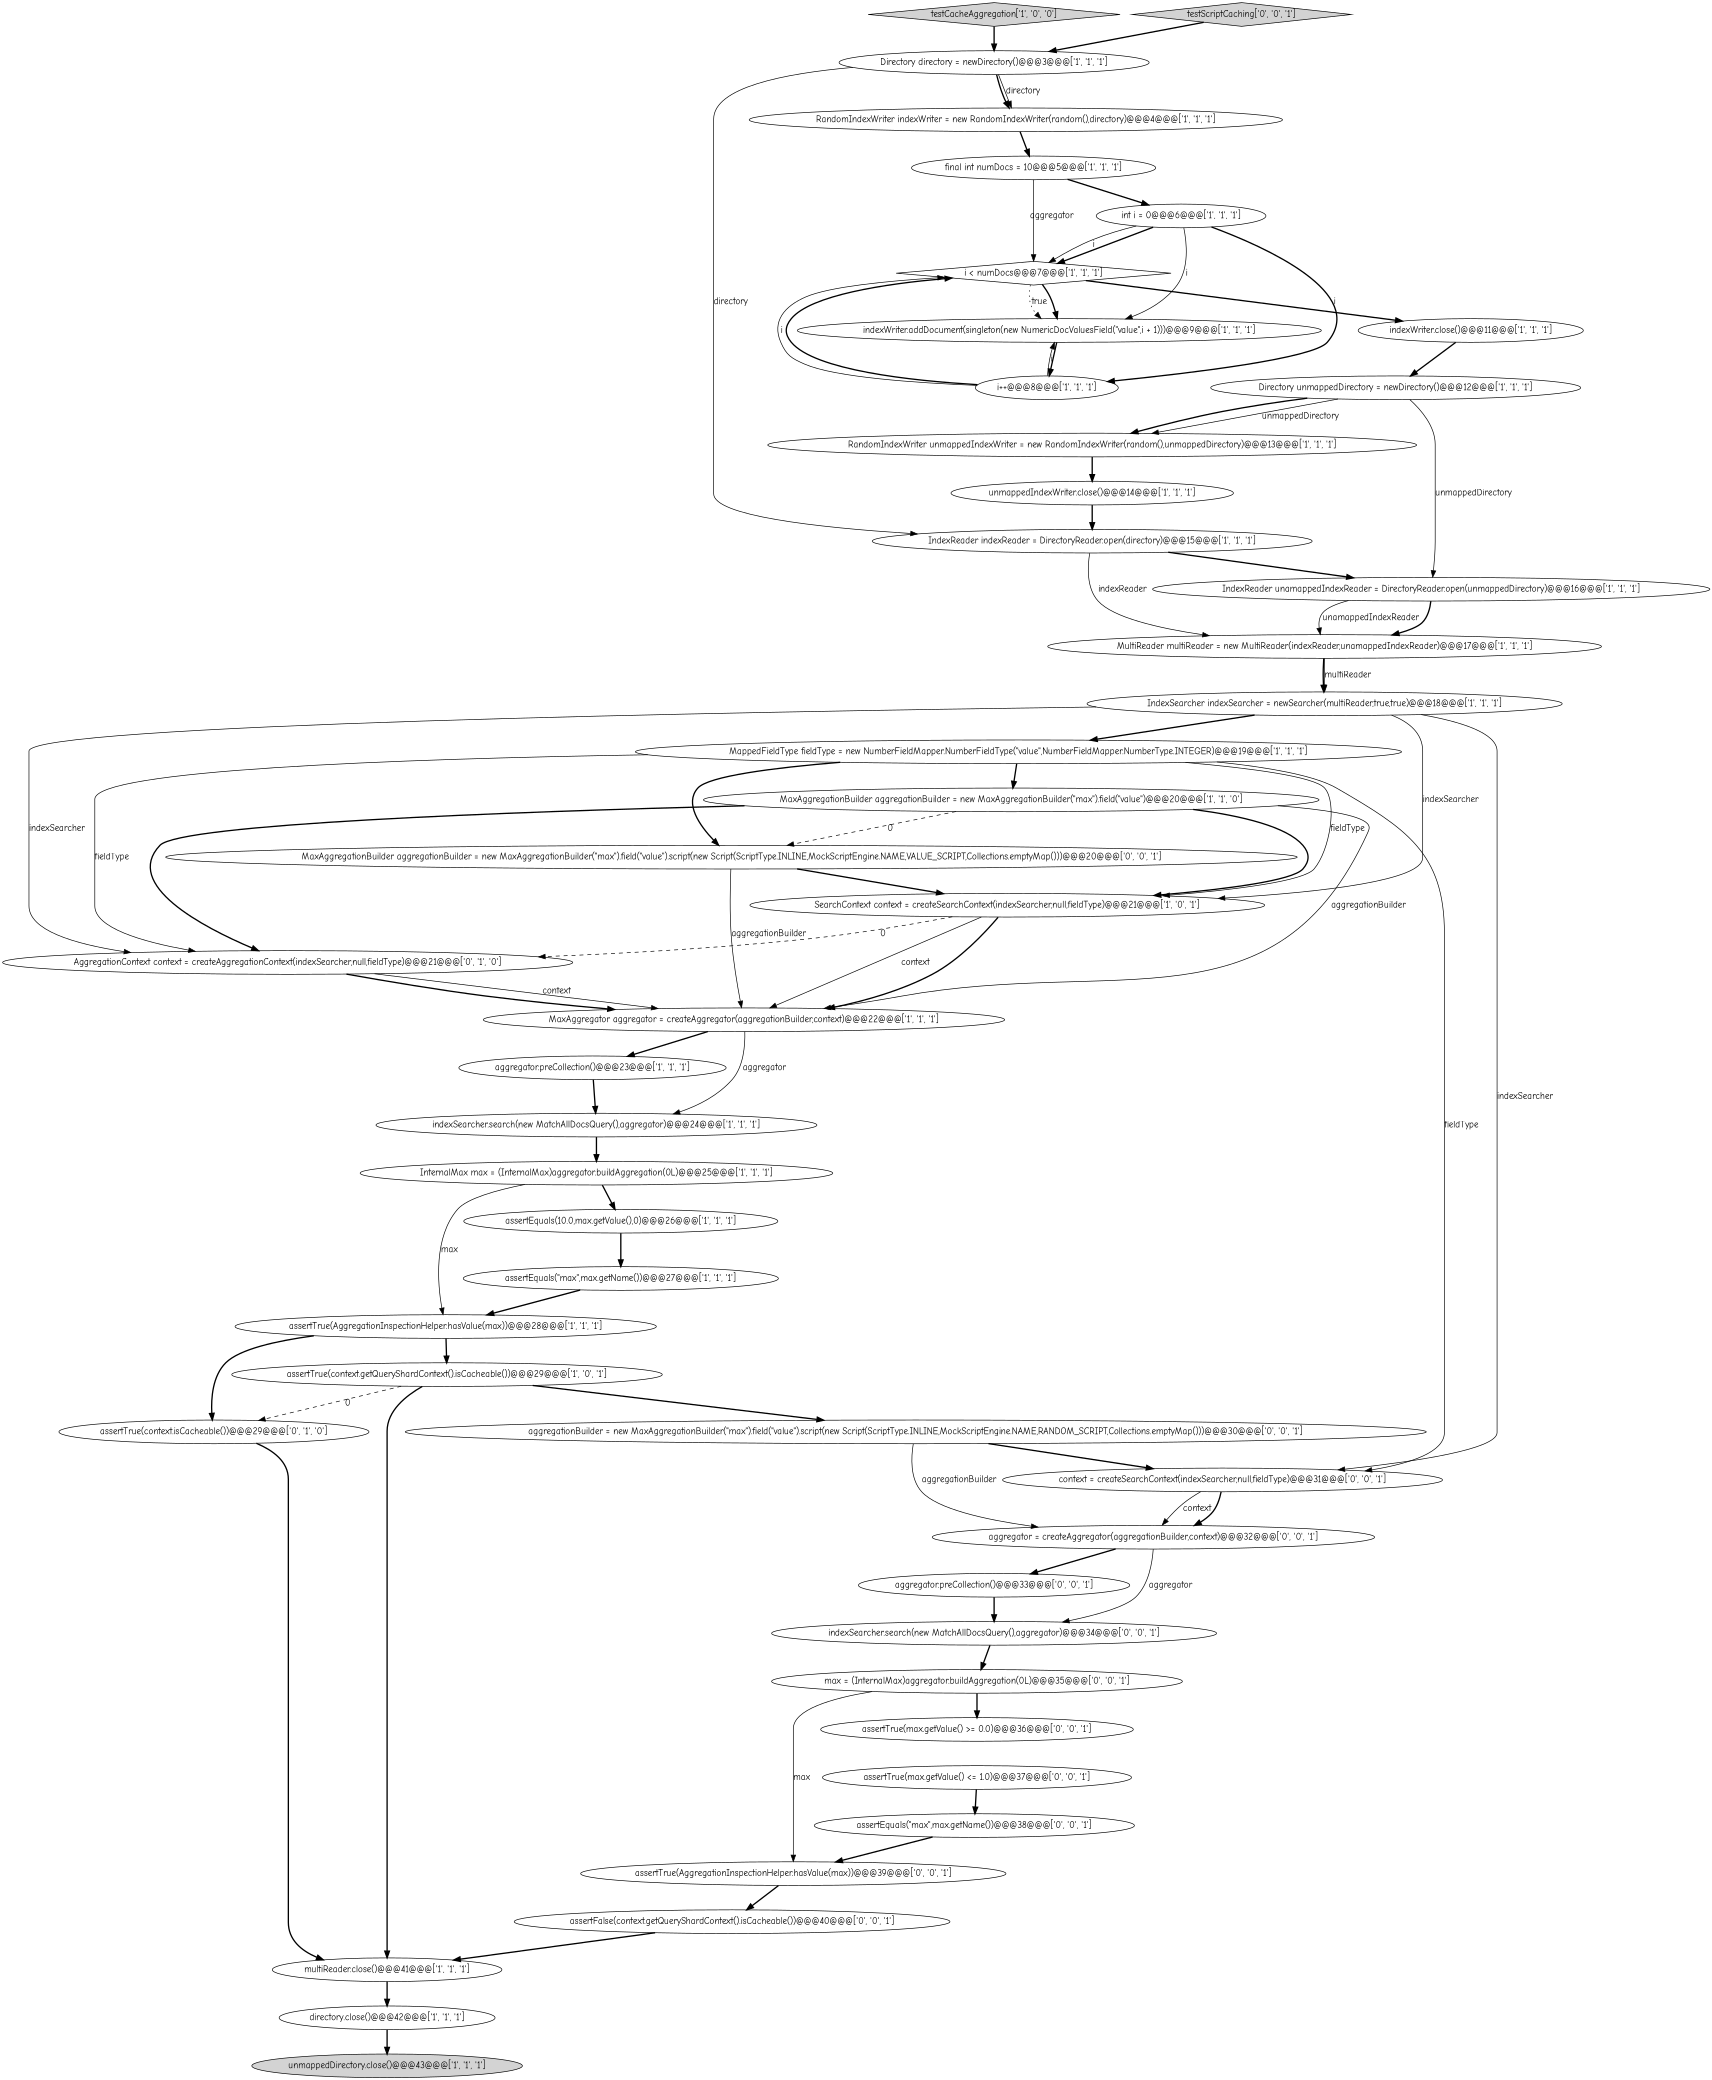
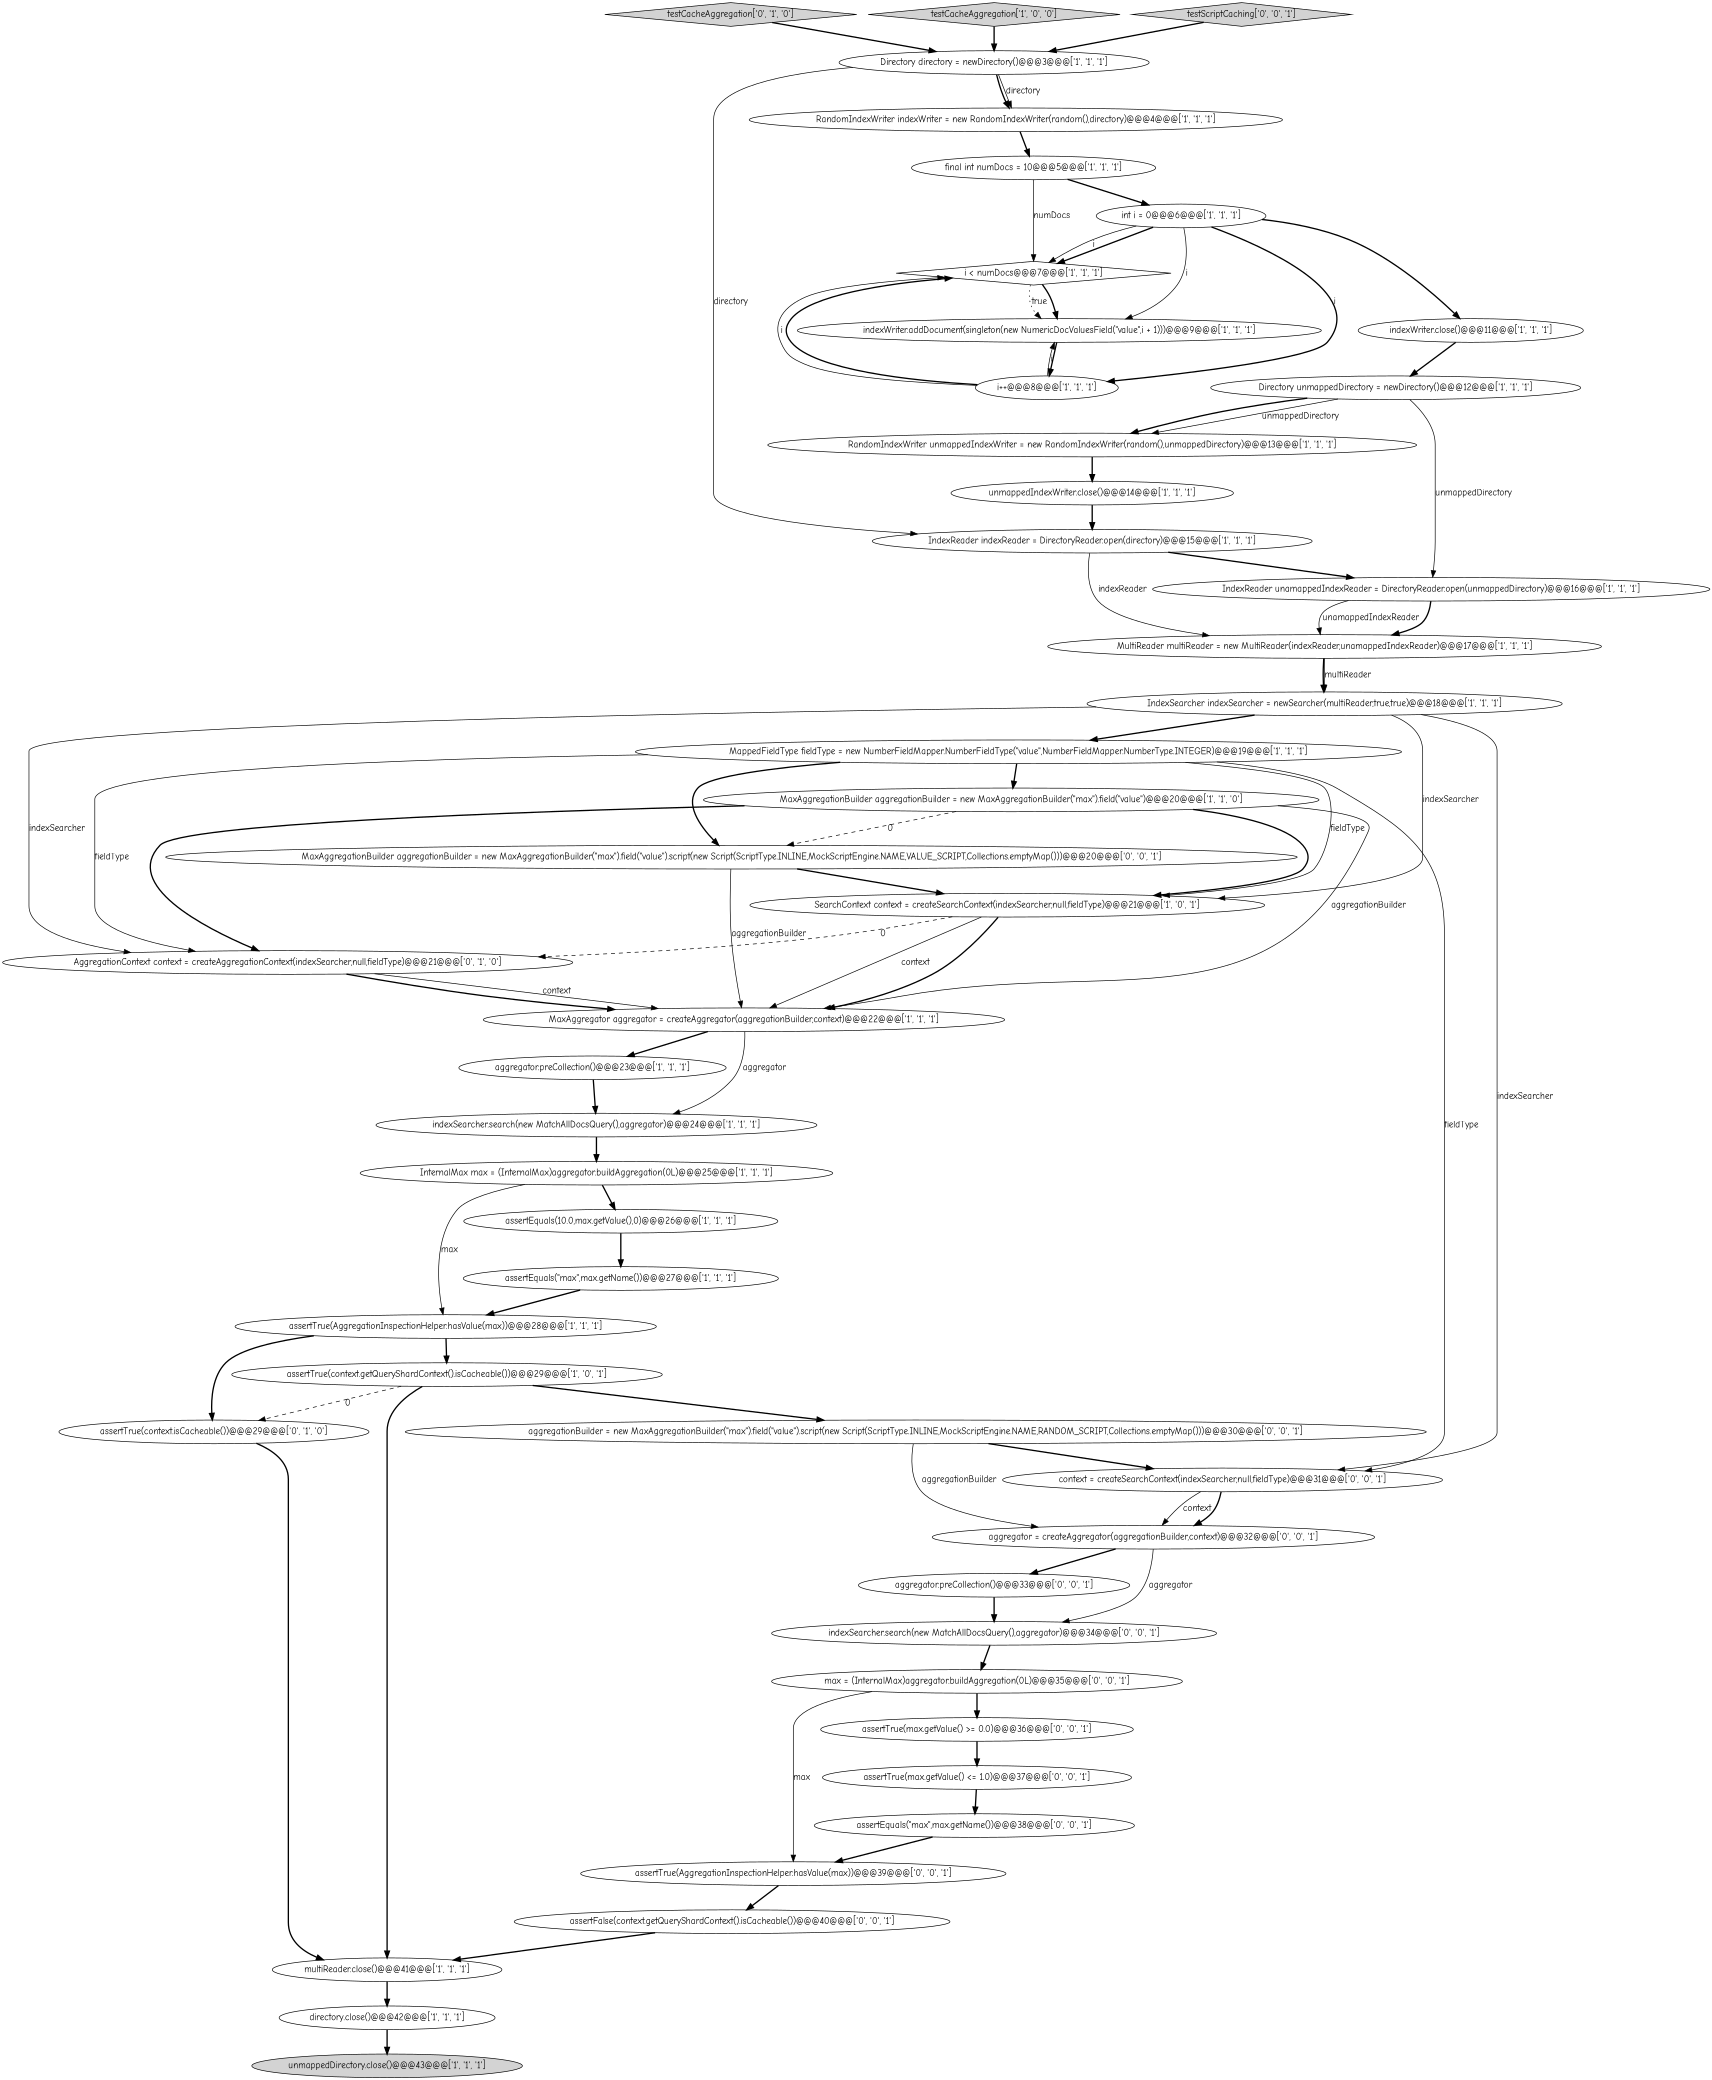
none -> (731, 14)
(1052, 216) -> (1052, 216)
(1241, 300) -> (1367, 248)
none -> (977, 1750)
